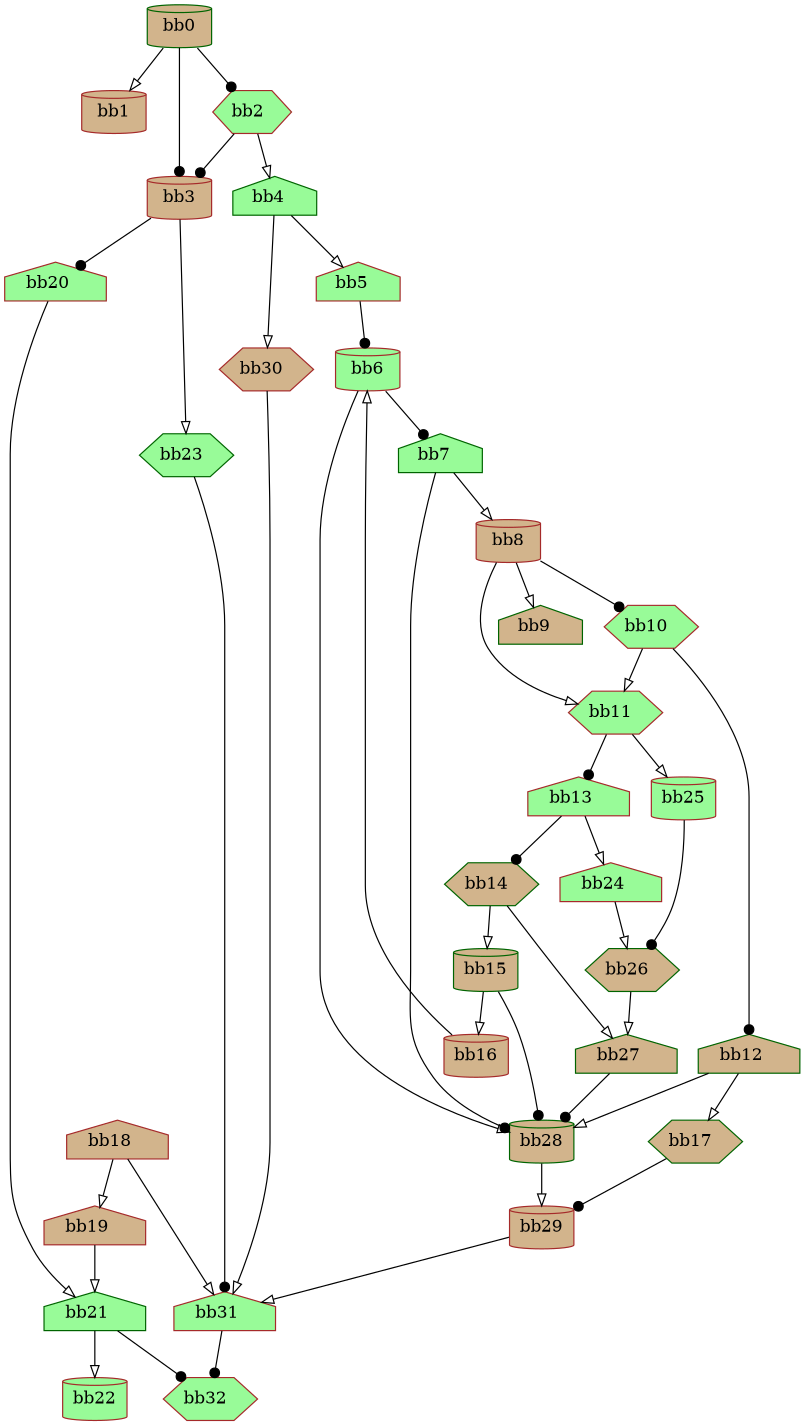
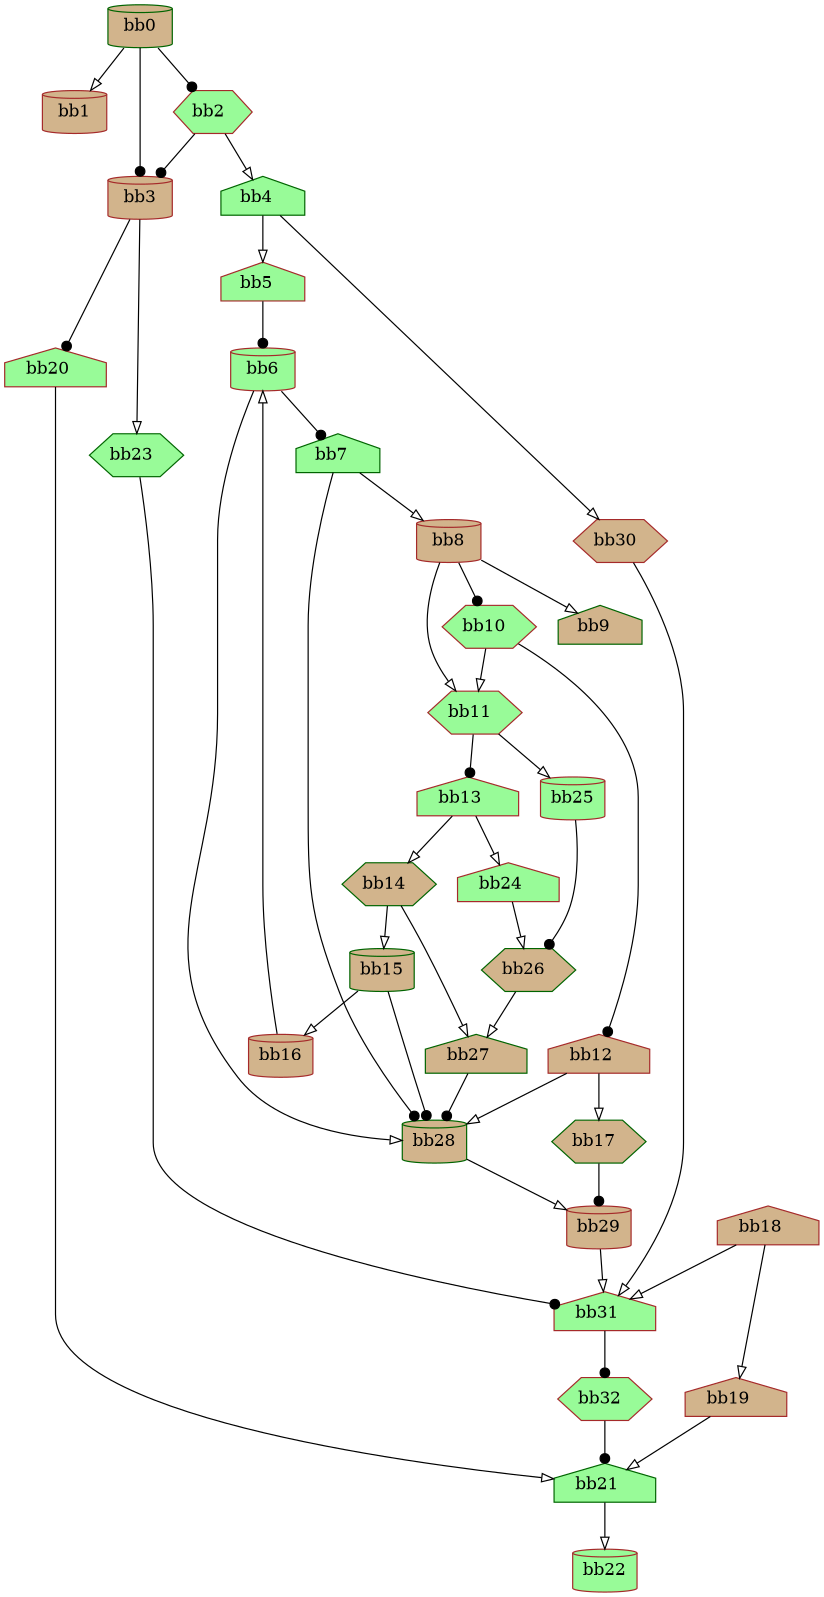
(541, 836) -> (434, 835)
(749, 1056) -> (599, 1056)
(147, 1352) -> (605, 1437)
